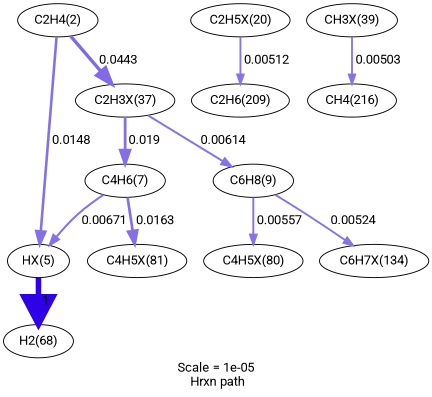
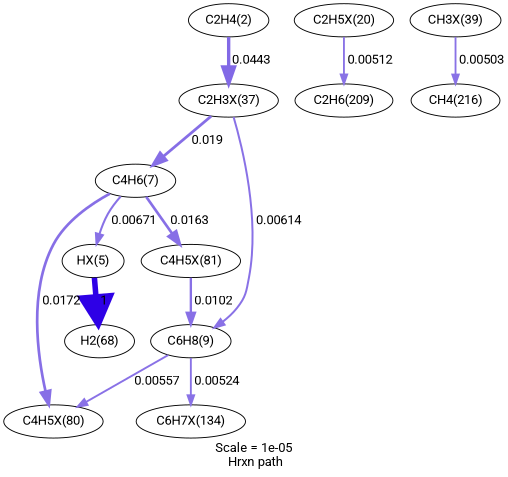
(49, 134) -> none
none -> (41, 279)
none -> (191, 295)
